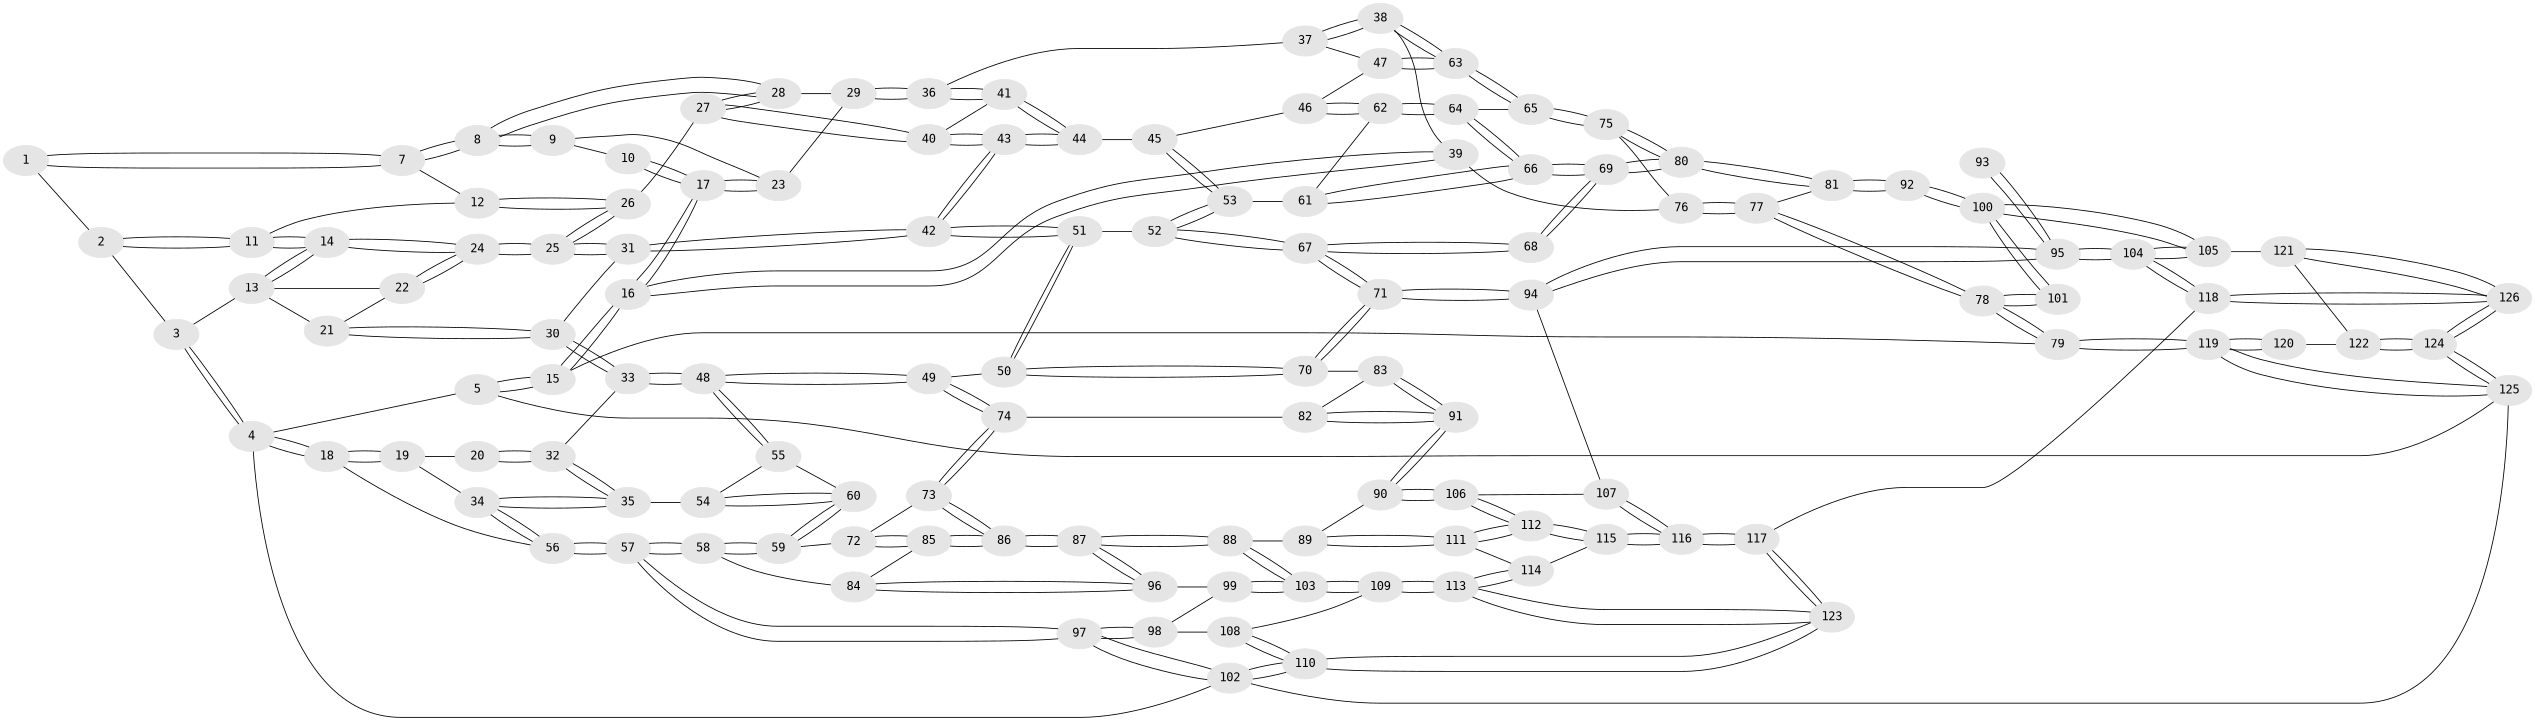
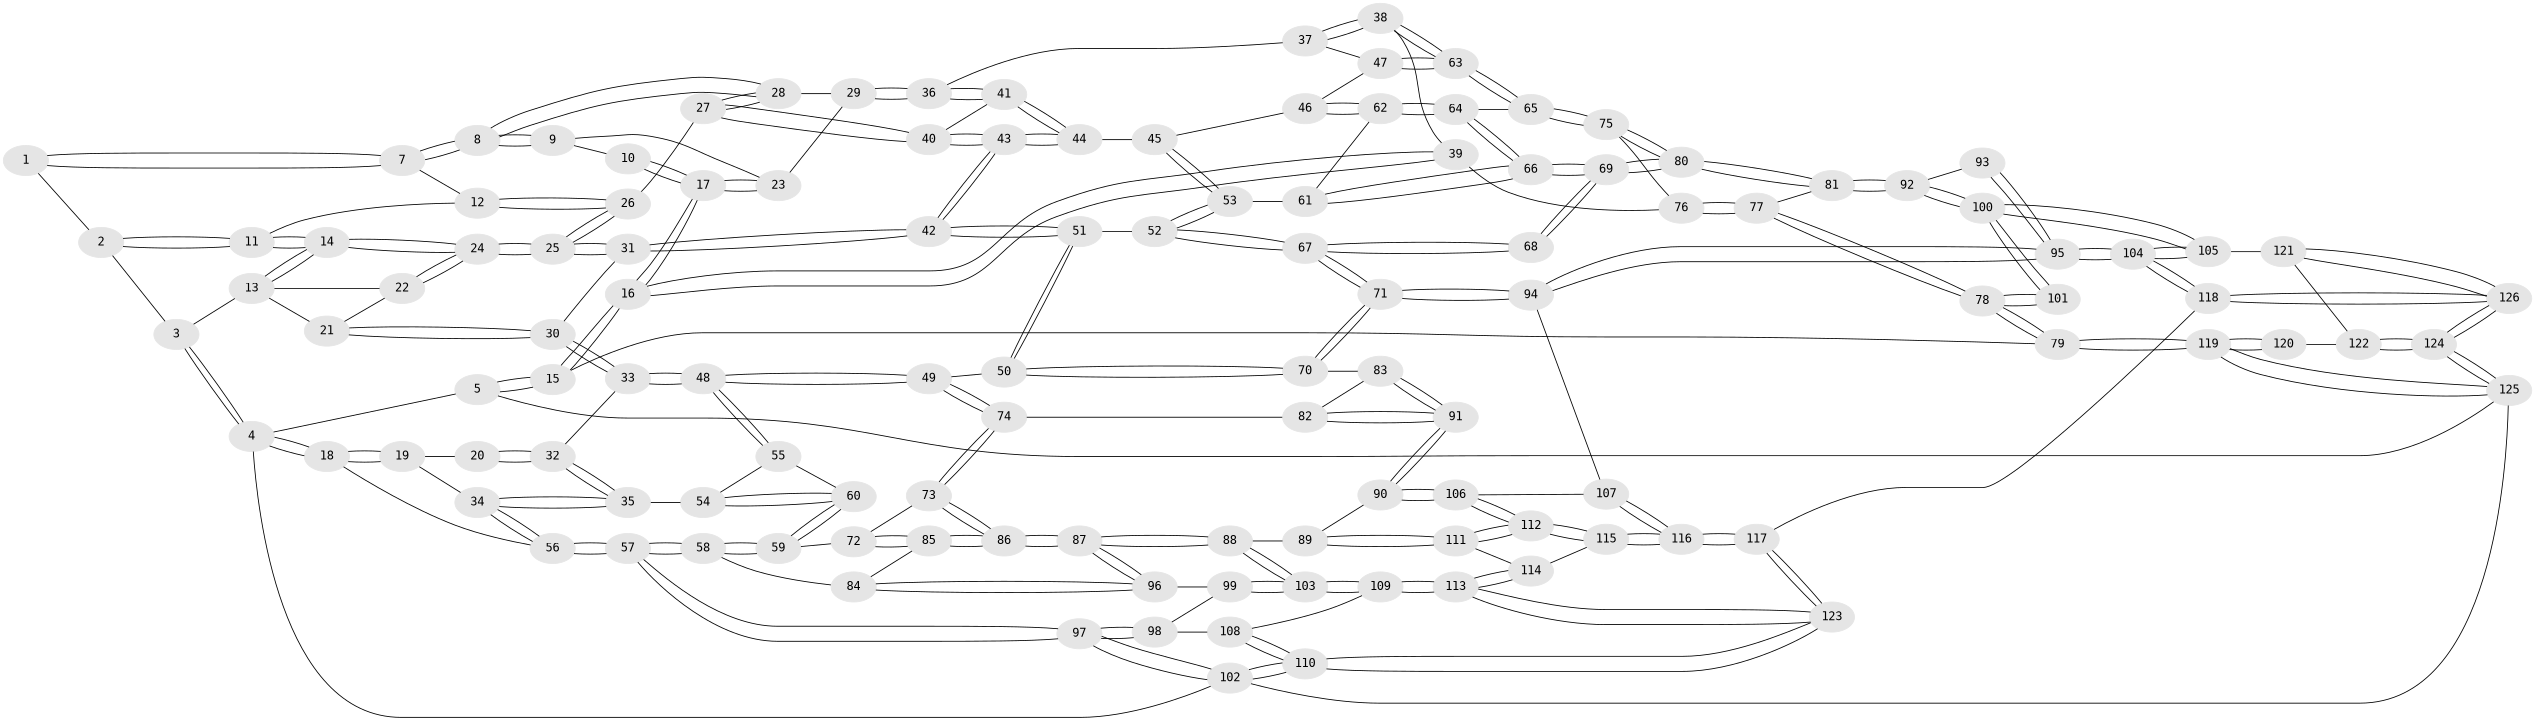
none -> (1945, 174)
